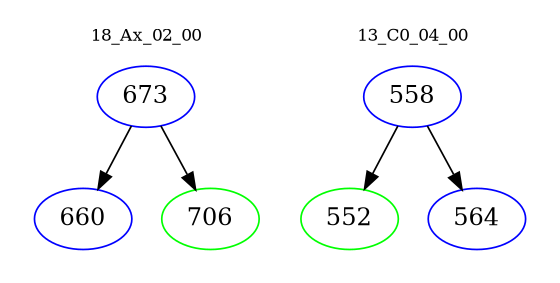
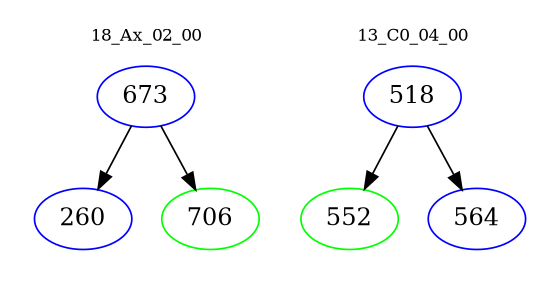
(412, 97) -> (412, 97)
(83, 219) -> (83, 219)
